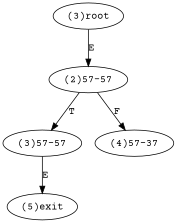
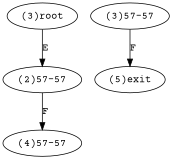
(68, 108) -> none
(134, 143) -> (42, 143)
(46, 175) -> (133, 48)
